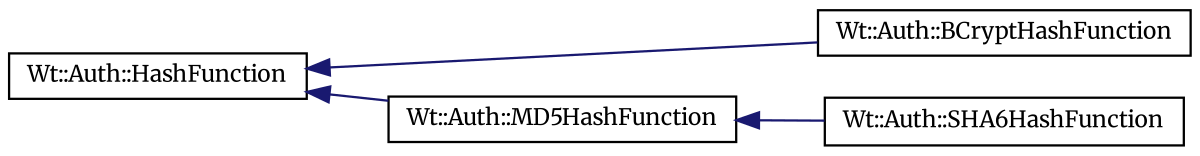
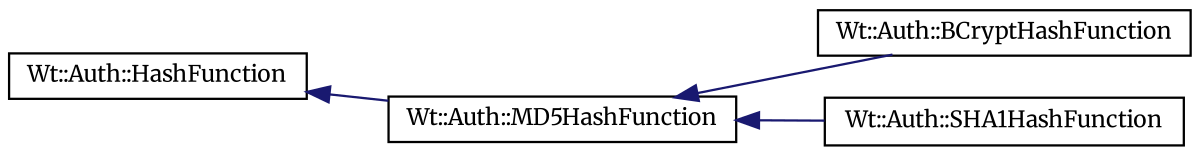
(574, 55) -> (795, 74)
(1004, 122) -> (1004, 122)
